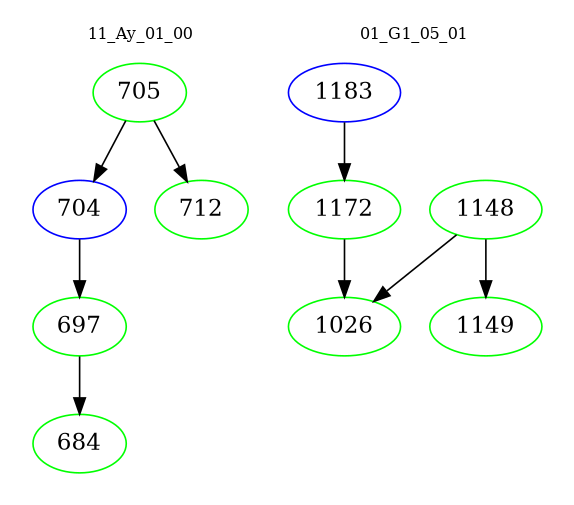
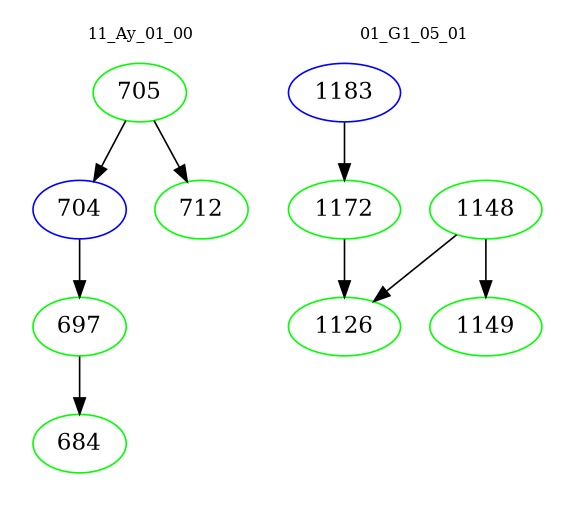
(344, 327) -> (344, 327)
